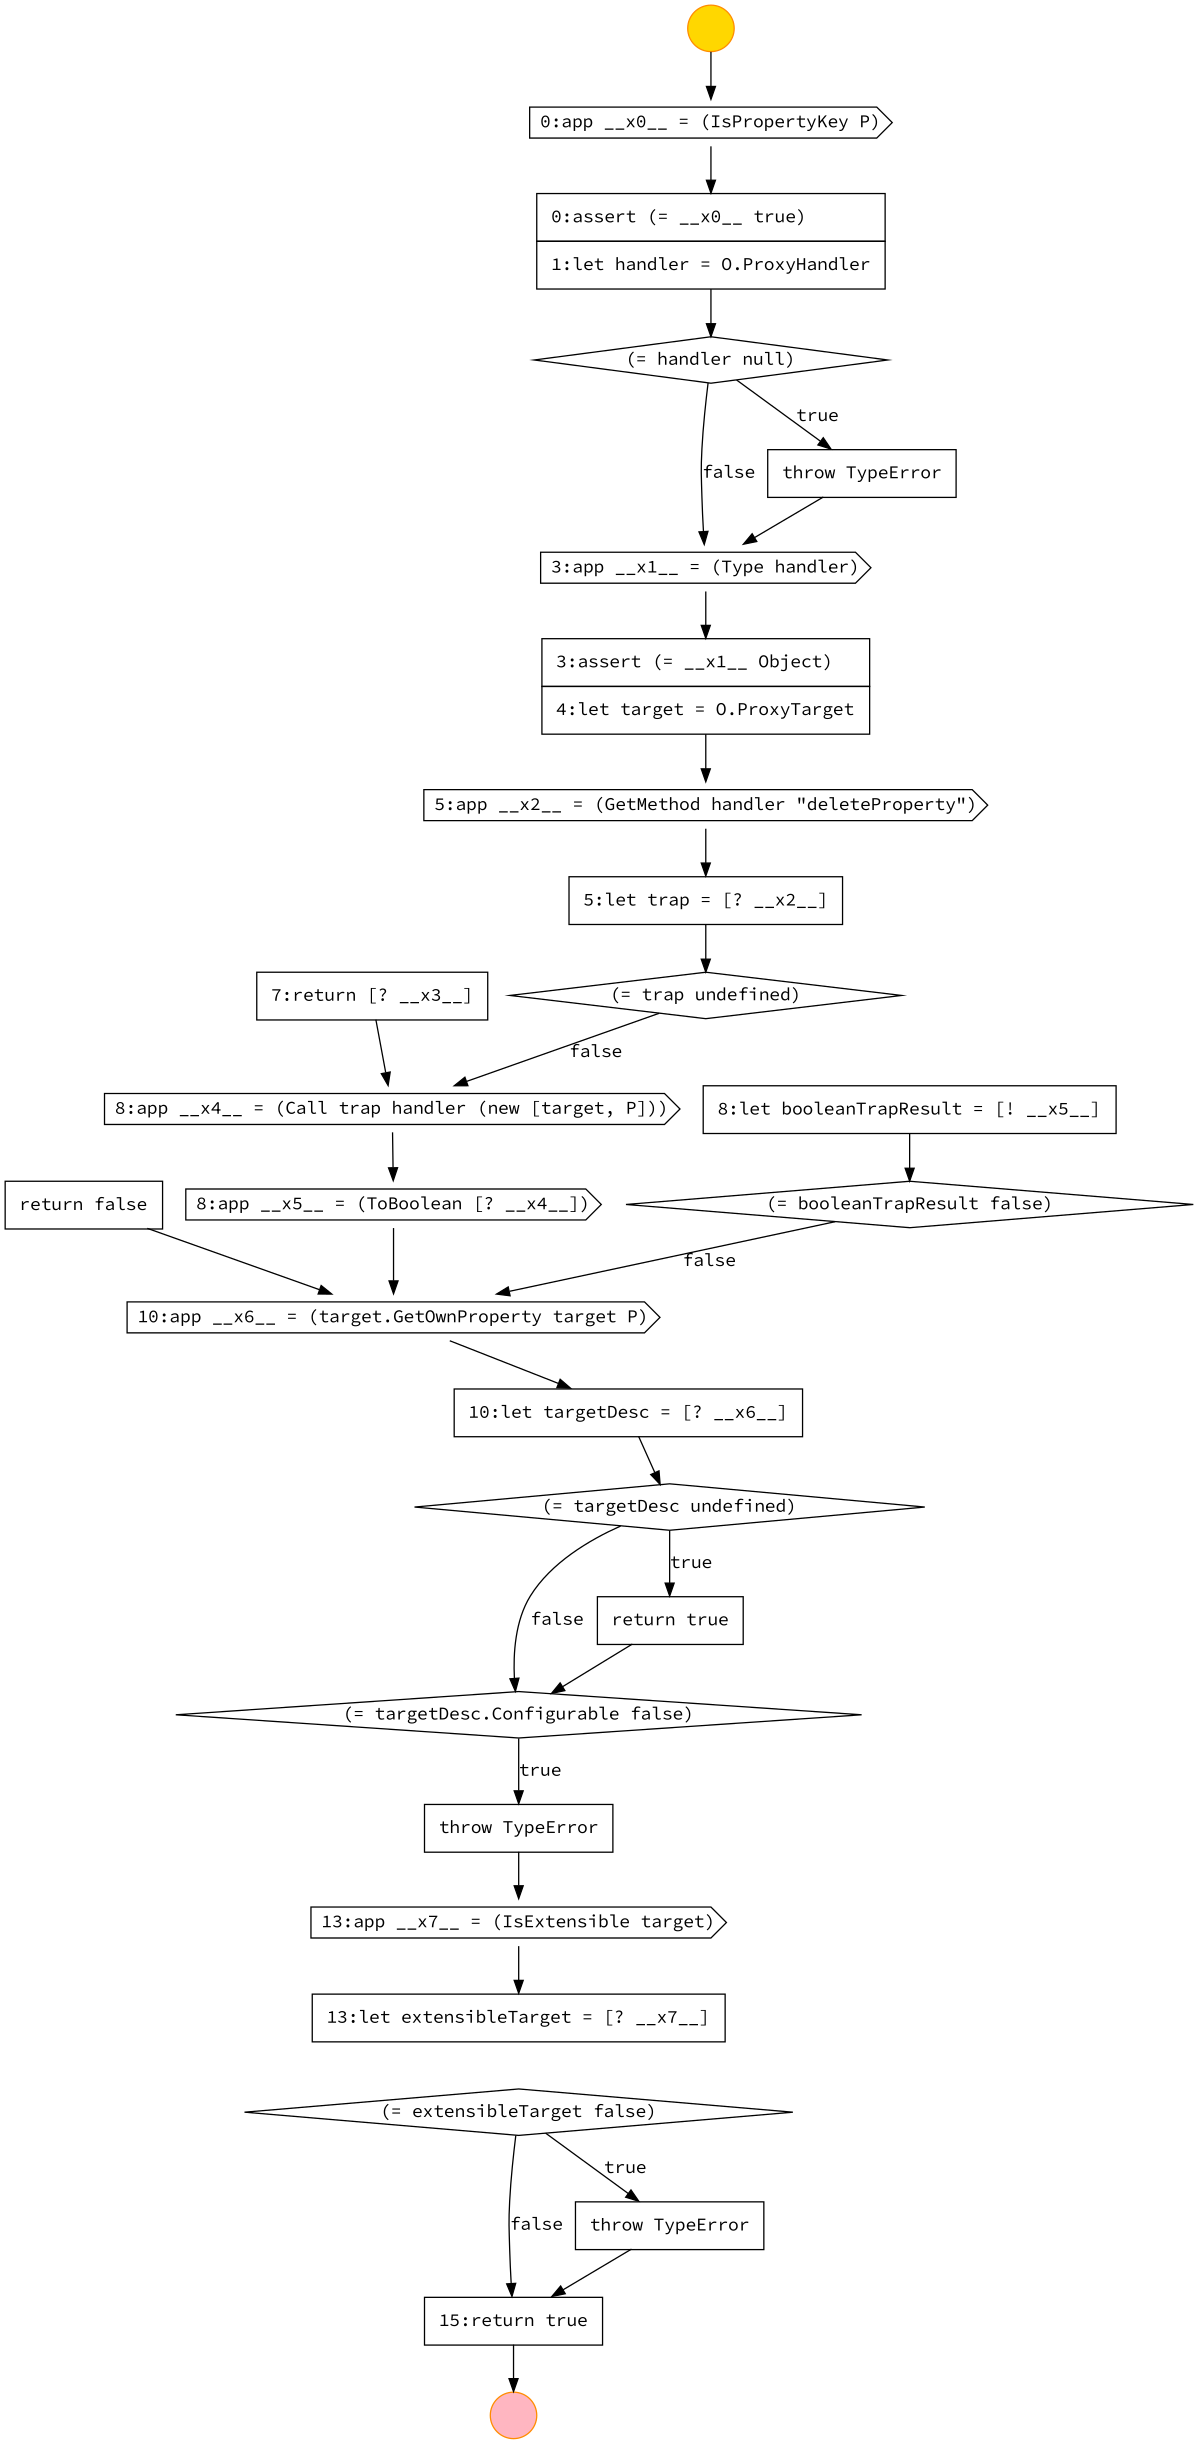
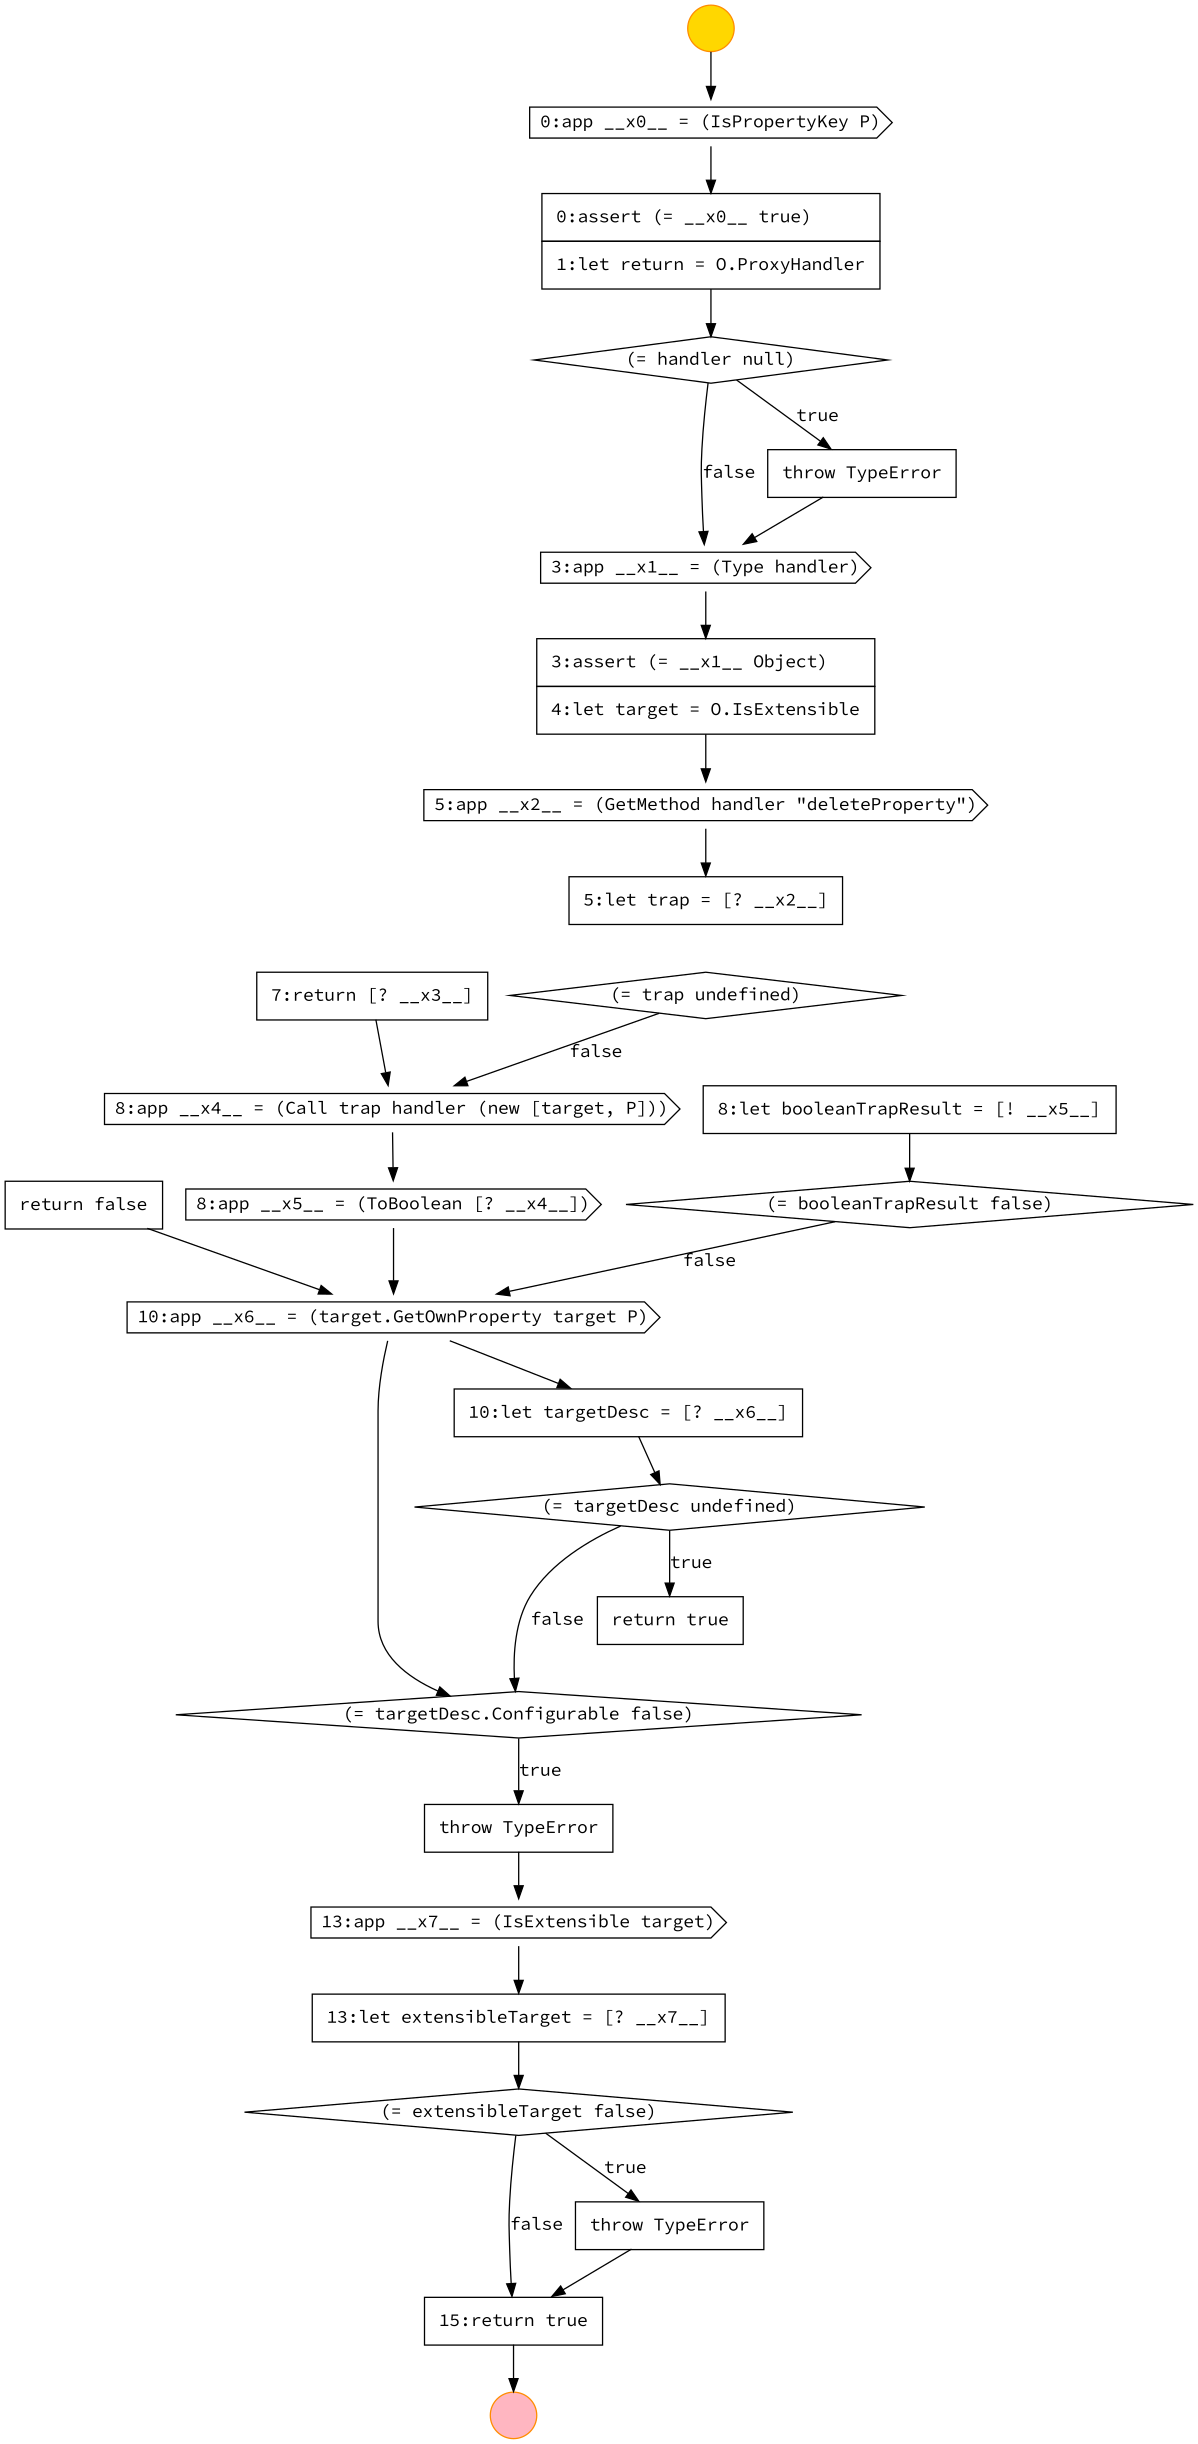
(711, 265) -> (711, 265)
(706, 710) -> (706, 710)
(706, 942) -> none
(597, 1665) -> (378, 1529)
none -> (519, 2058)
